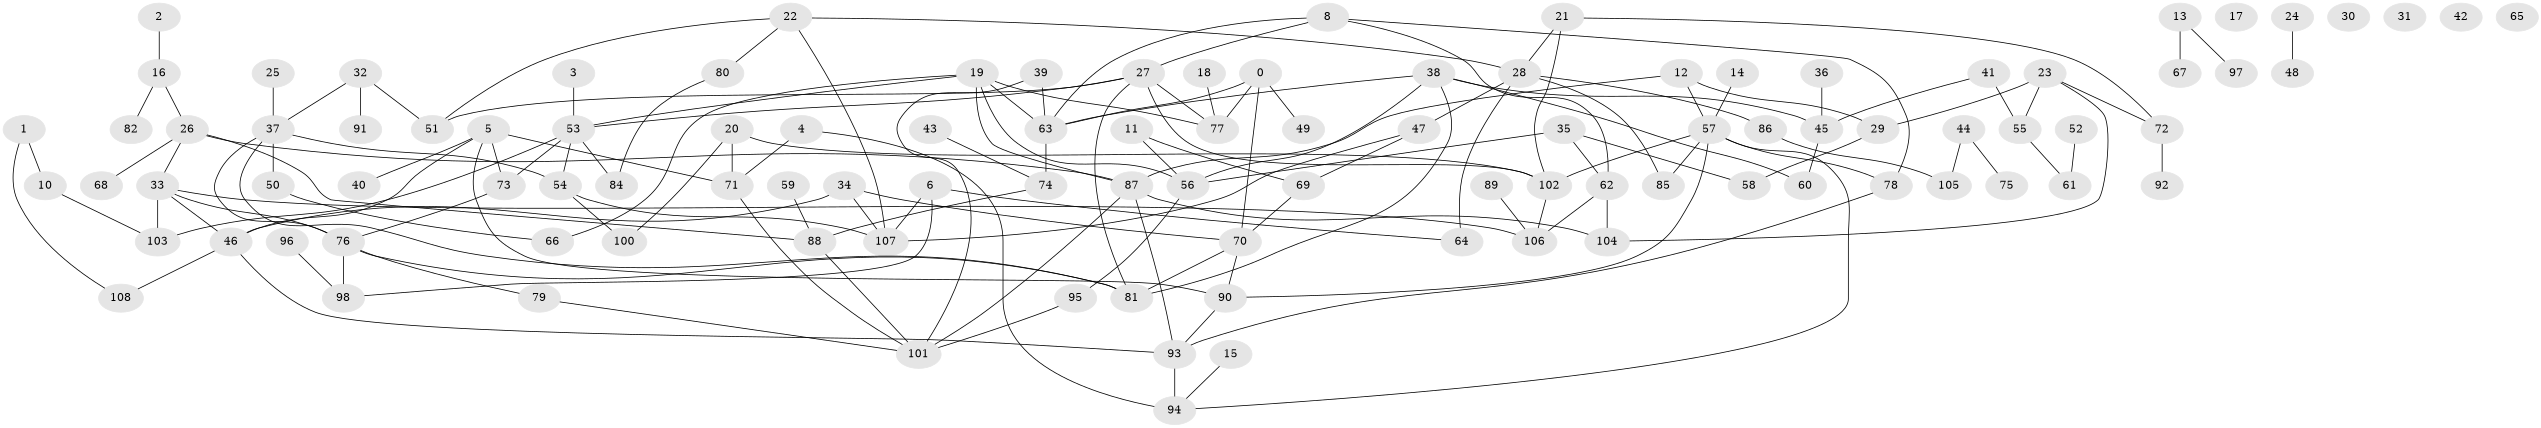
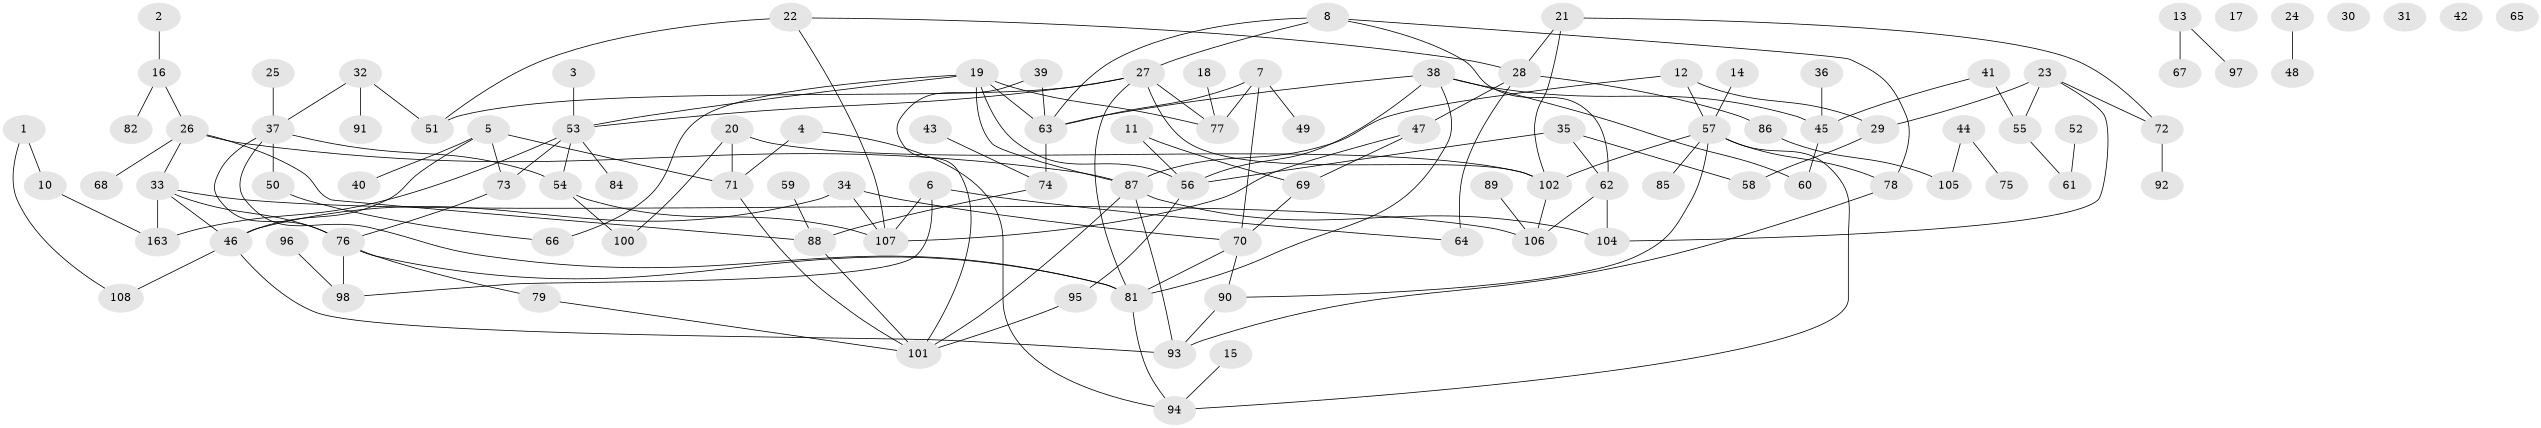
(723, 73) -> none
(1261, 73) -> (1261, 73)
(1611, 110) -> none
(158, 242) -> (158, 242)
(838, 278) -> none
(1175, 383) -> (1143, 357)
